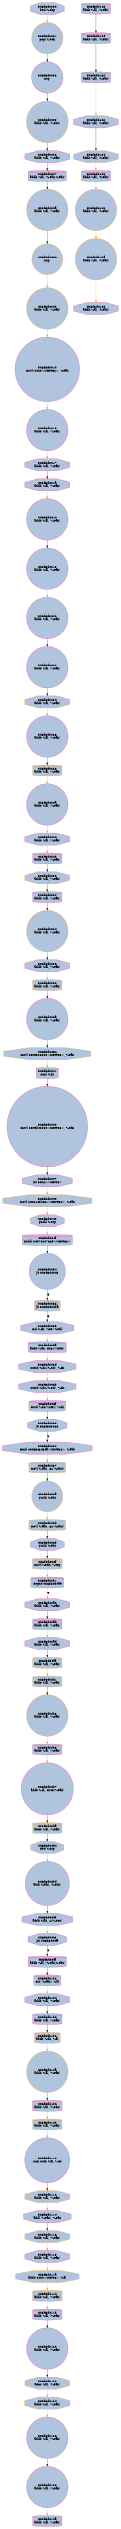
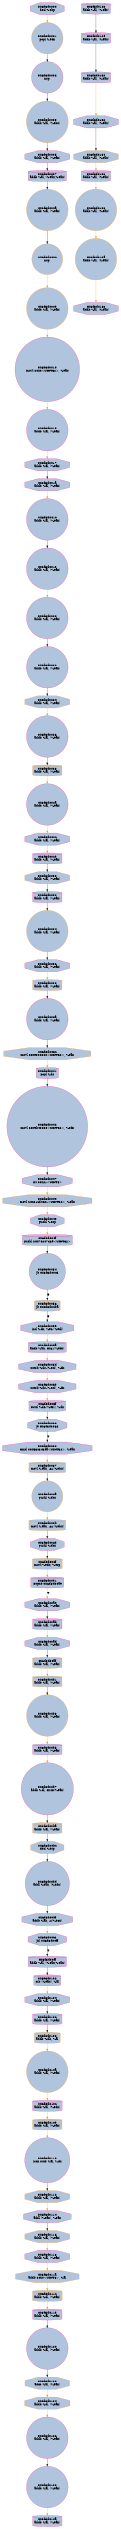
(47, 1856) -> (47, 1856)
(47, 2095) -> (47, 2095)
